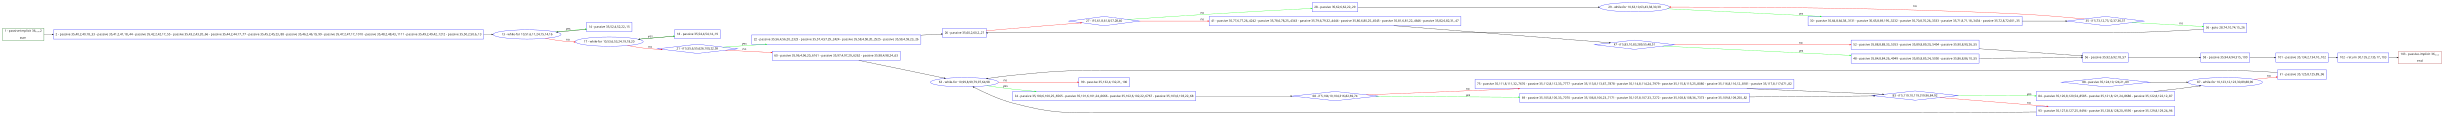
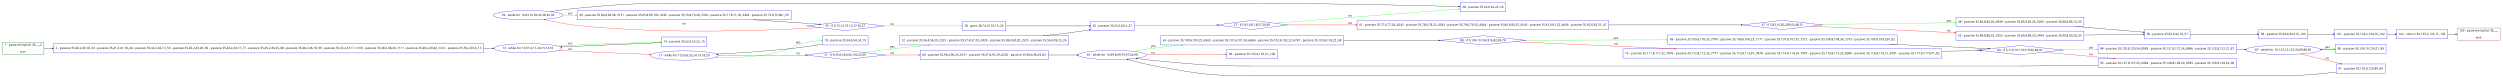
(1478, 7) -> (1004, 3)
none -> (2327, 49)
(2105, 82) -> (2361, 49)
